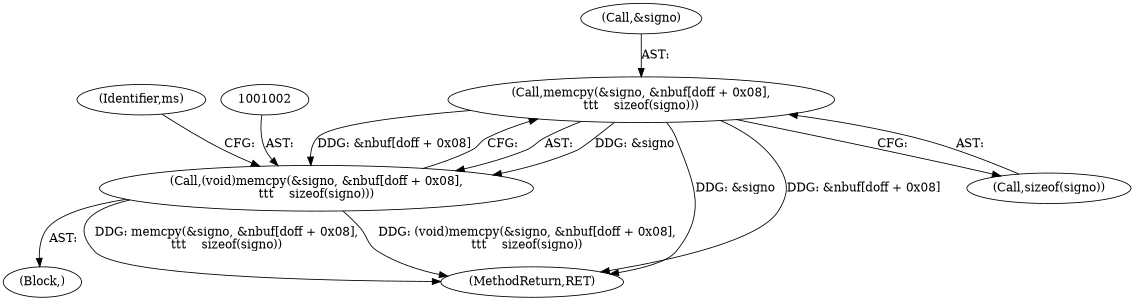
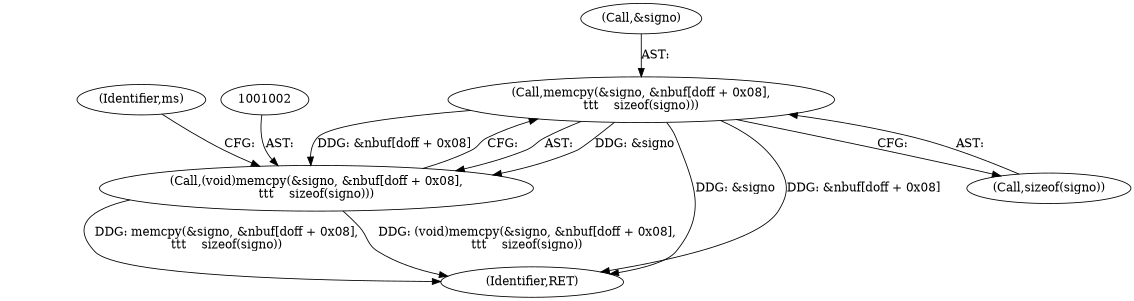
(42, 282) -> none
(532, 282) -> (532, 282)
